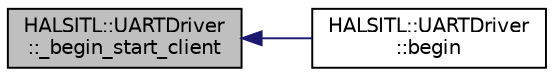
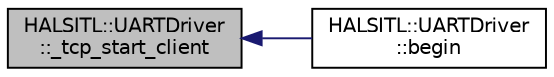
(125, 38) -> (125, 38)
